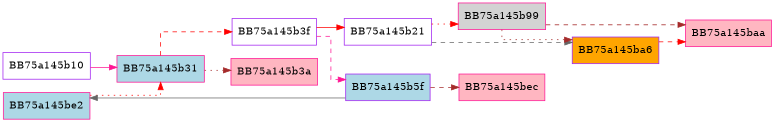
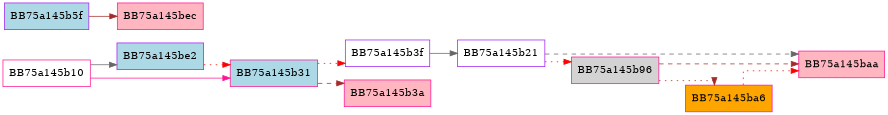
(502, 16) -> (615, 70)
(327, 27) -> (440, 53)
(181, 32) -> (328, 63)
(498, 42) -> (668, 54)
(668, 42) -> (760, 71)
(616, 50) -> (729, 98)
(331, 54) -> none
(47, 66) -> (47, 73)
(214, 70) -> (327, 83)
(441, 87) -> (99, 16)
(221, 98) -> (100, 65)
(47, 106) -> (160, 56)
